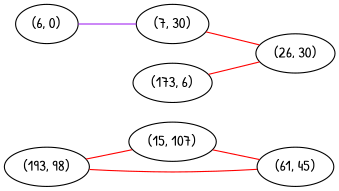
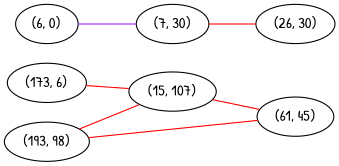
(234, 68) -> (108, 87)
